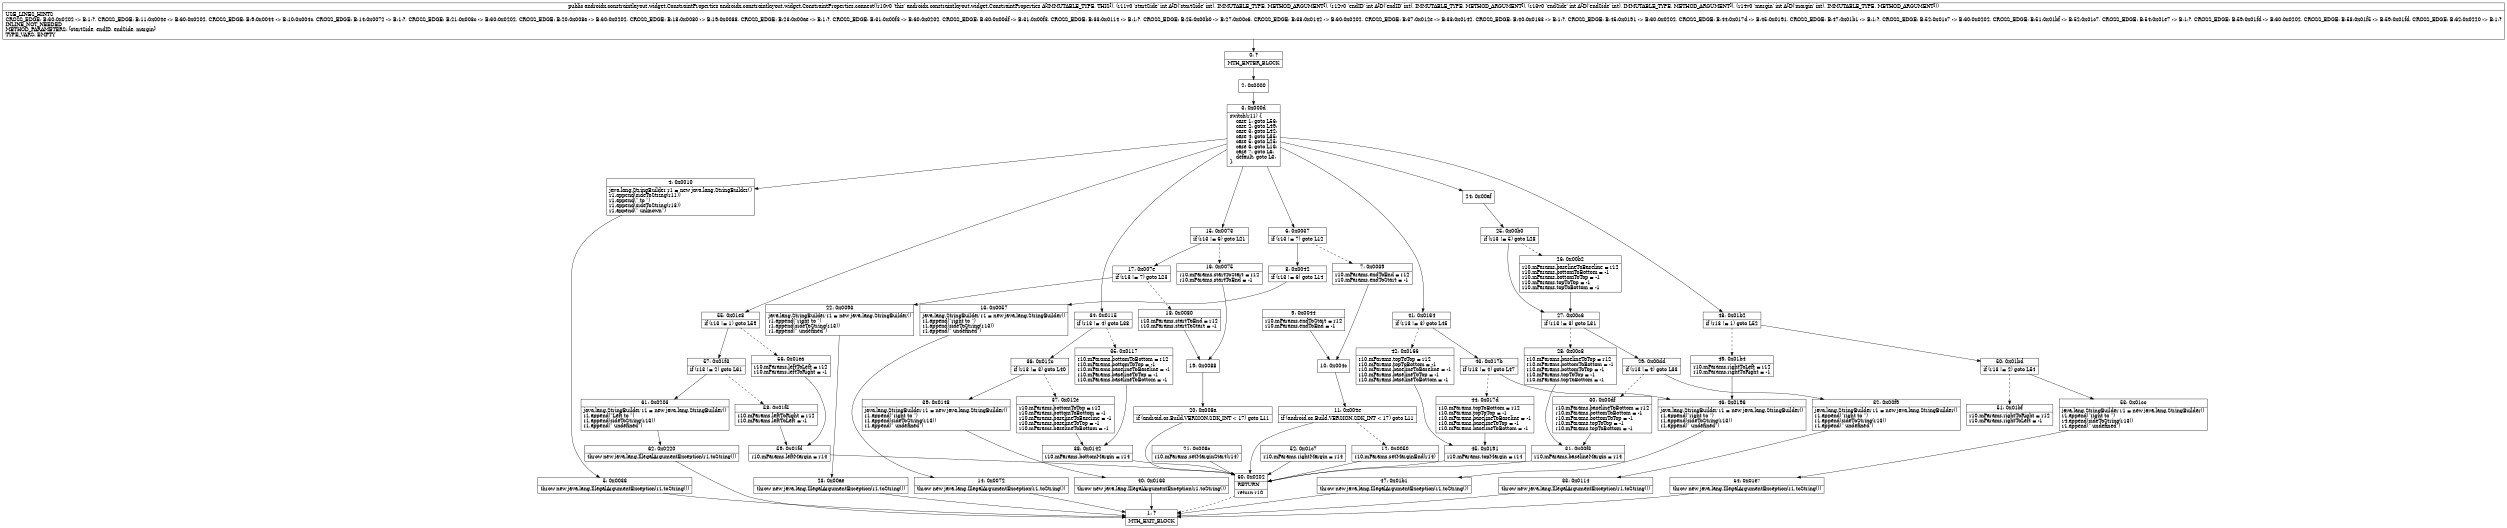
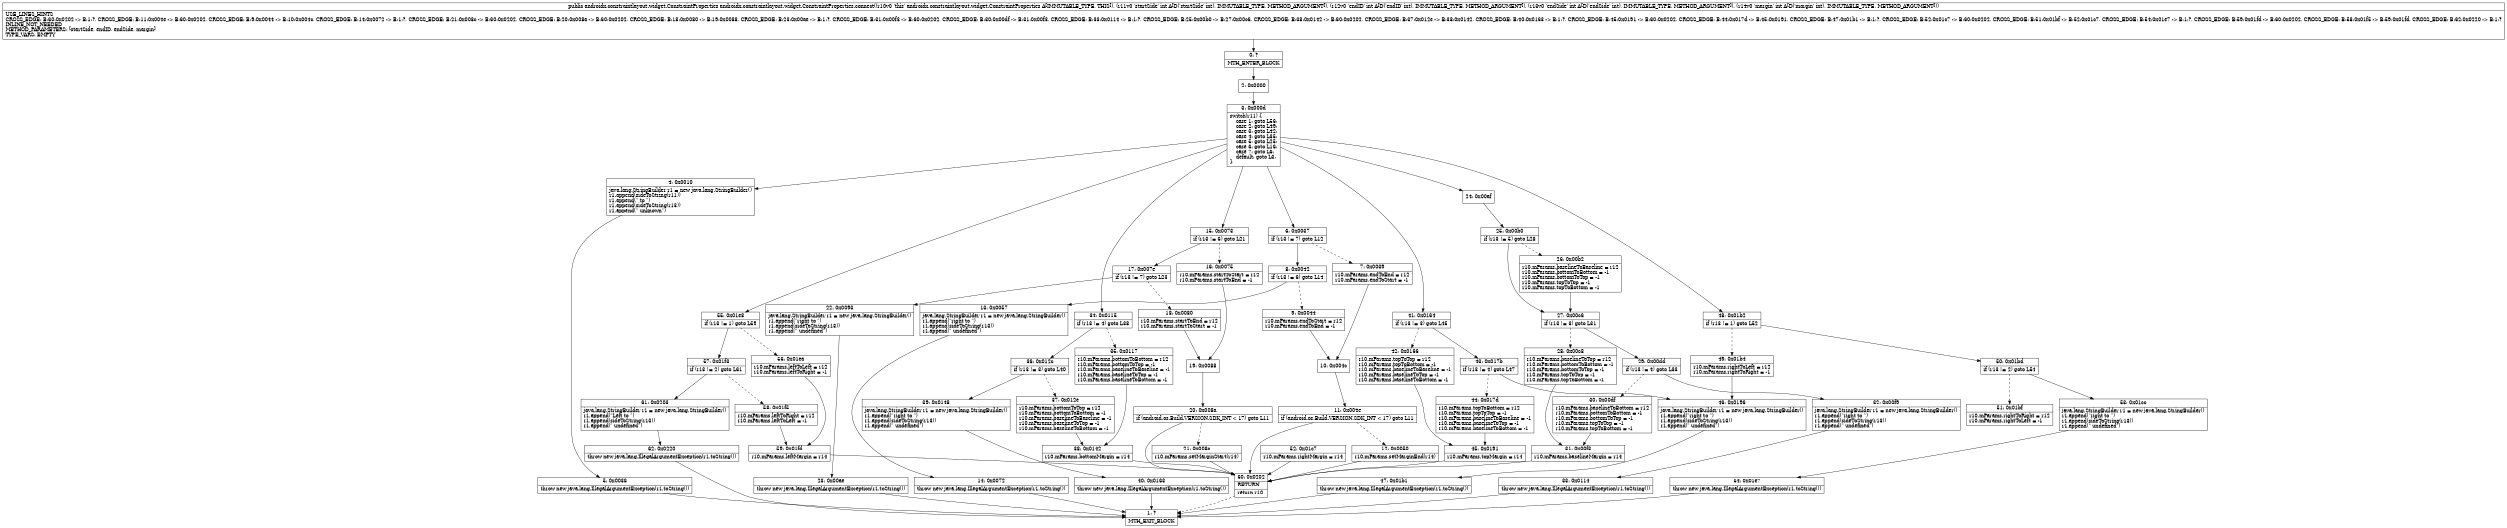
none -> (1300, 294)
(2098, 421) -> (2098, 421)
none -> (1200, 432)
